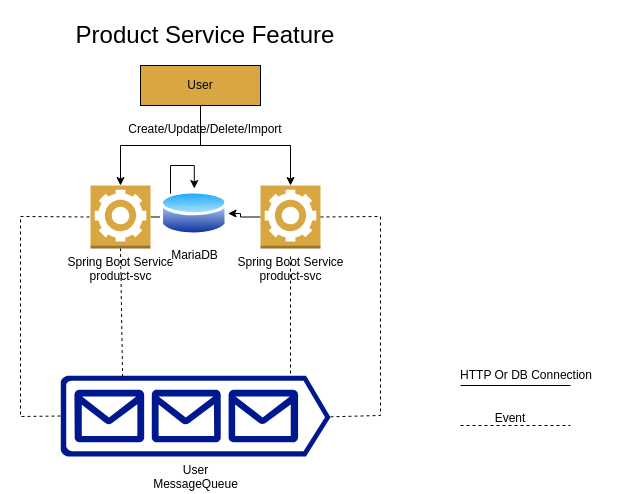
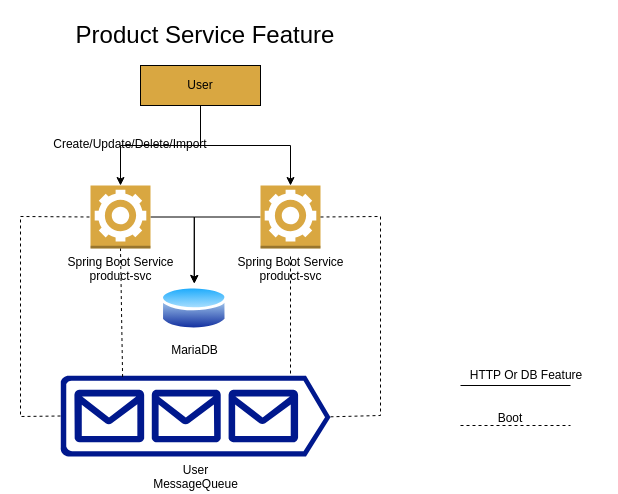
(206, 130) -> (131, 145)
(194, 214) -> (194, 309)
(527, 376) -> (527, 376)
(511, 415) -> (511, 415)
